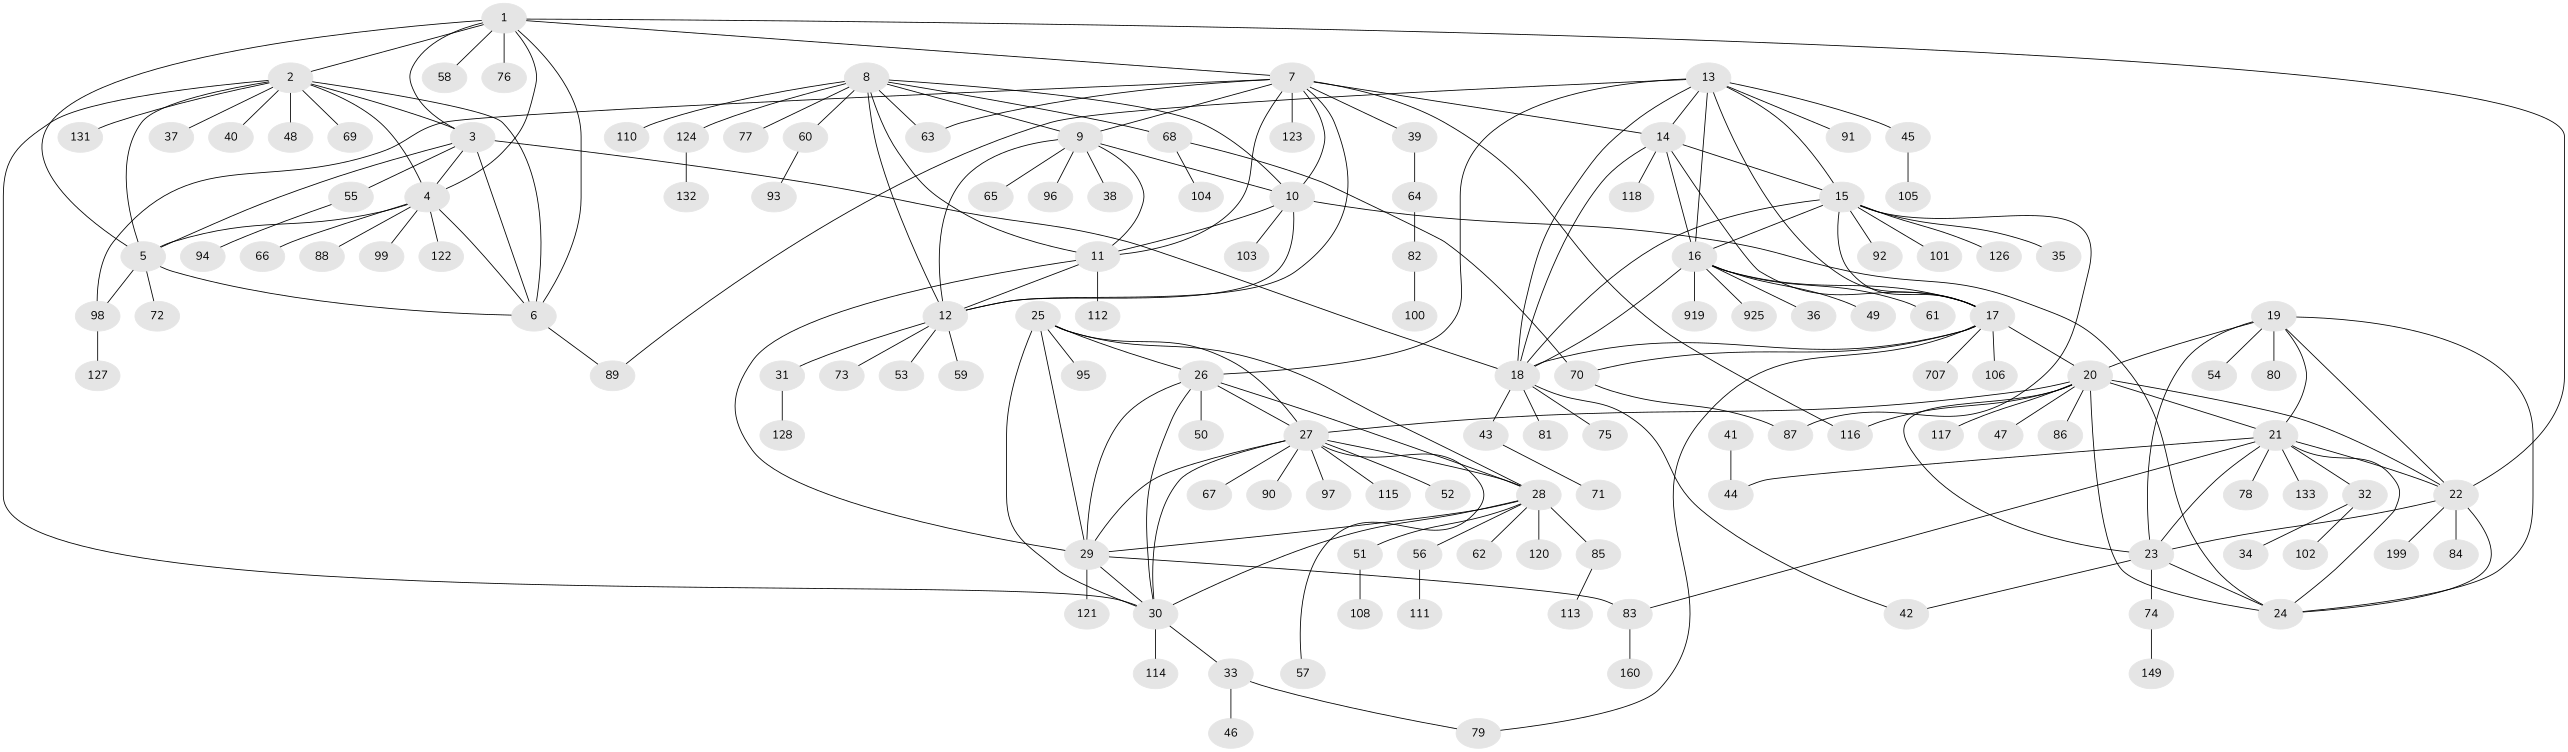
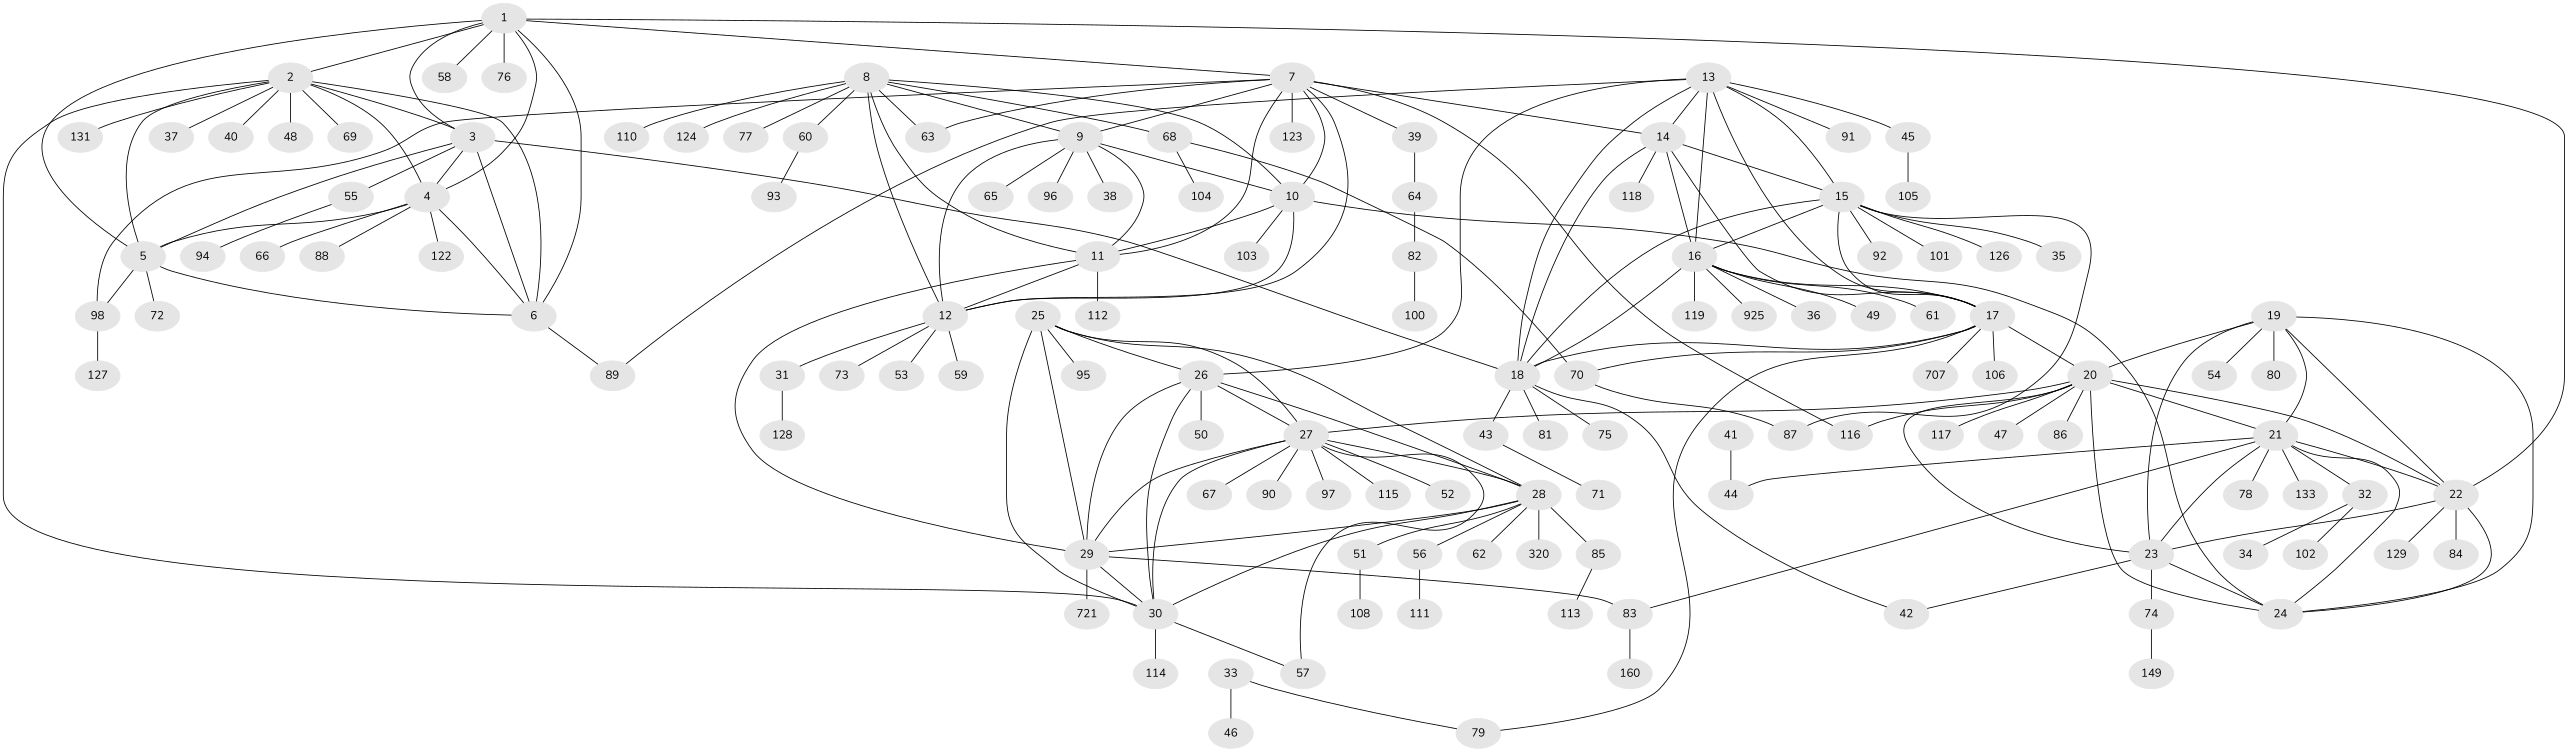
(686, 197) -> none
(382, 257) -> none
(1694, 316) -> (1694, 316)
(1539, 555) -> (1539, 555)
(2396, 555) -> (2396, 555)
(1087, 614) -> (1087, 614)
(1193, 644) -> (1229, 644)
